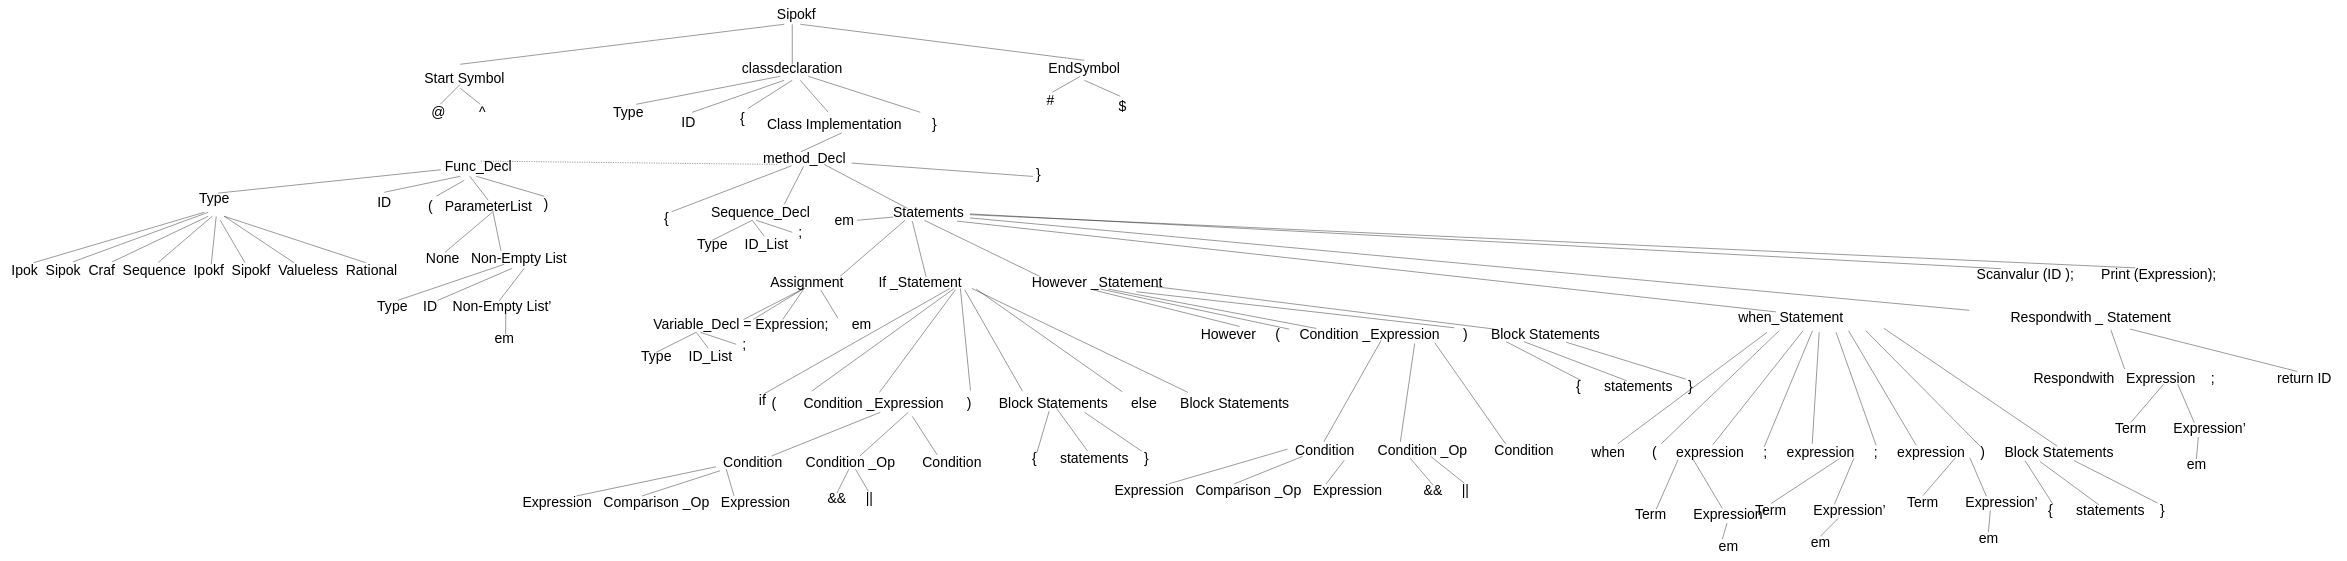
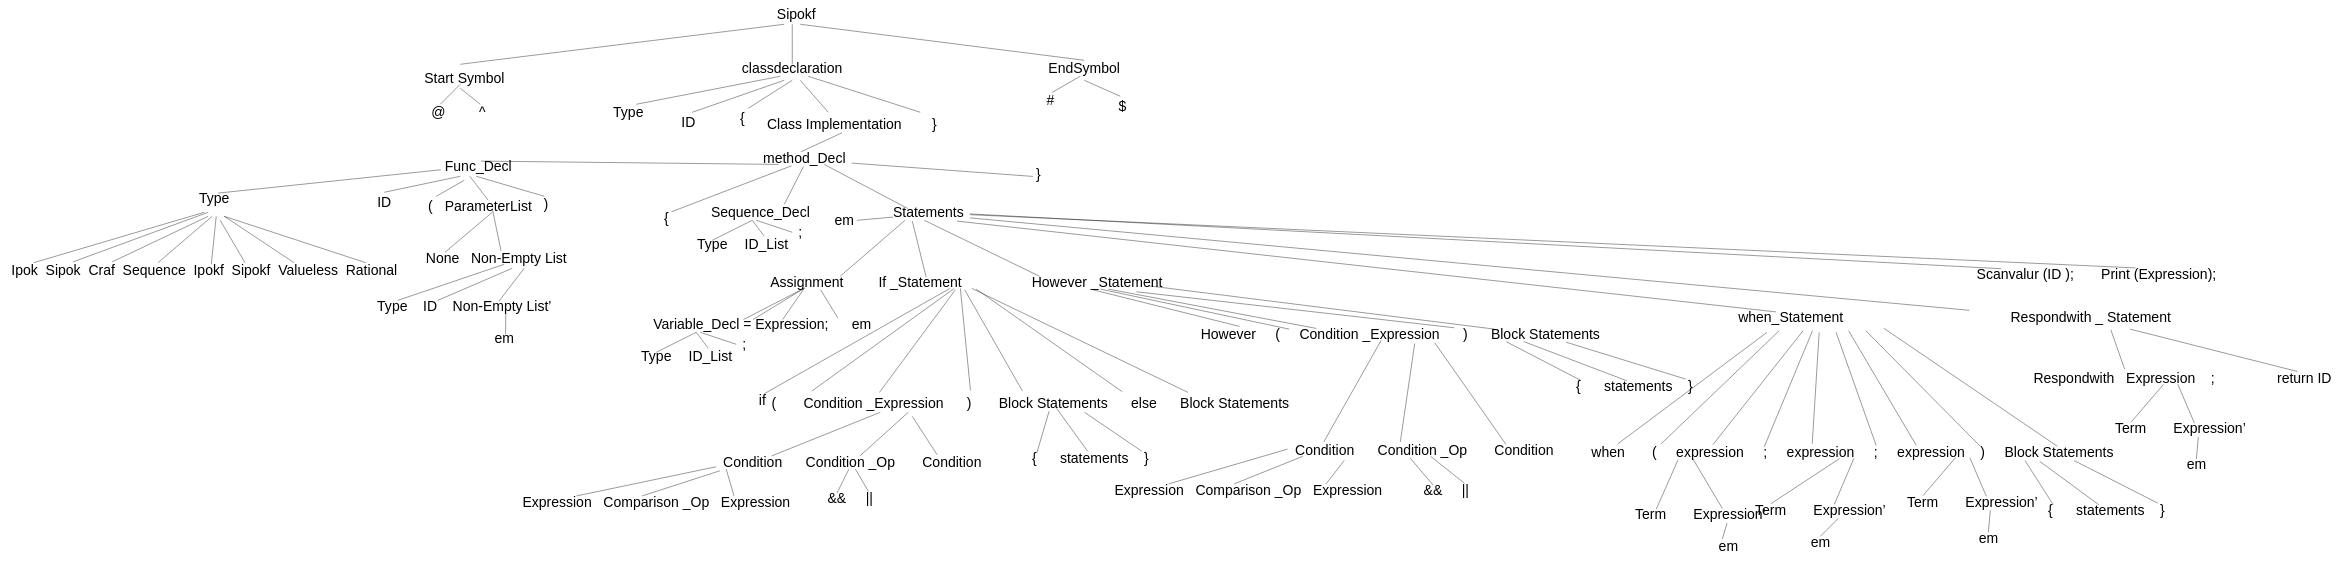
(697, 163) -> (697, 163)
